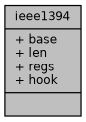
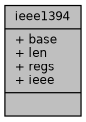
(37, 80) -> (35, 80)
